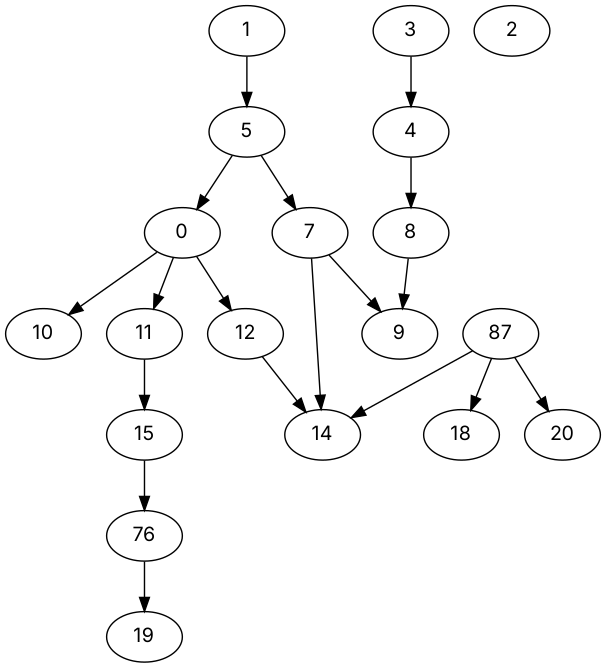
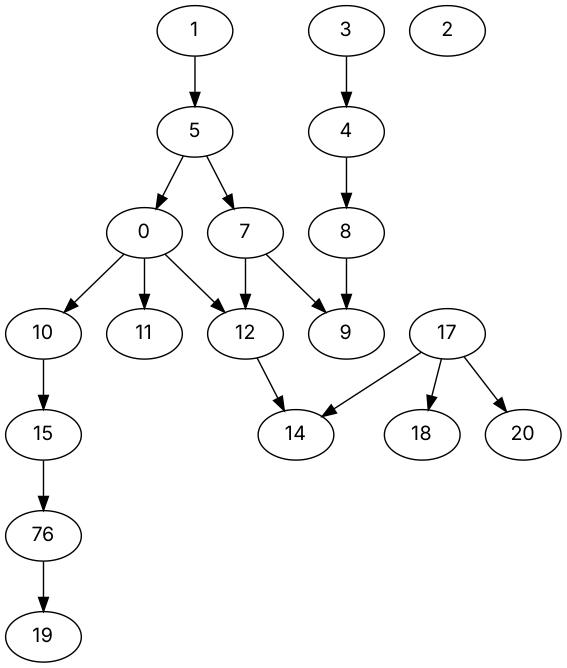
(316, 327) -> (245, 276)
(501, 334) -> (447, 334)
(144, 377) -> (43, 377)
